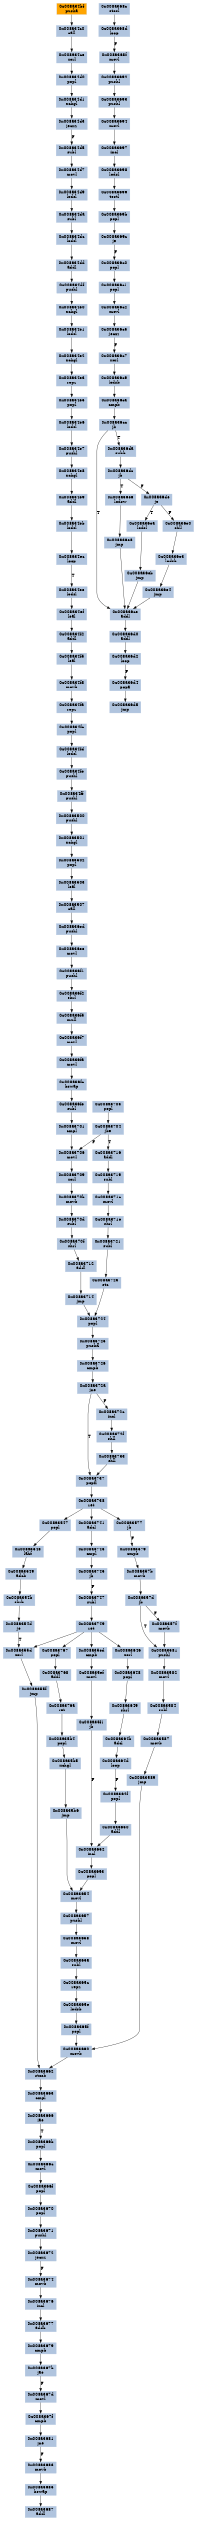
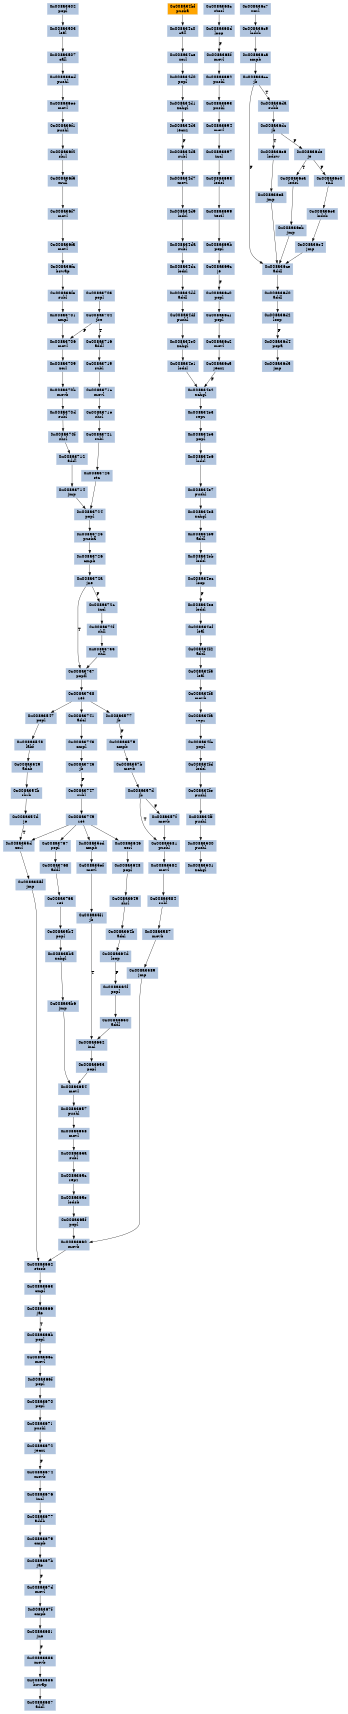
(114, 344) -> (211, 378)
(98, 513) -> (251, 168)
(73, 576) -> (202, 594)
(72, 850) -> none
(93, 1780) -> (93, 973)
